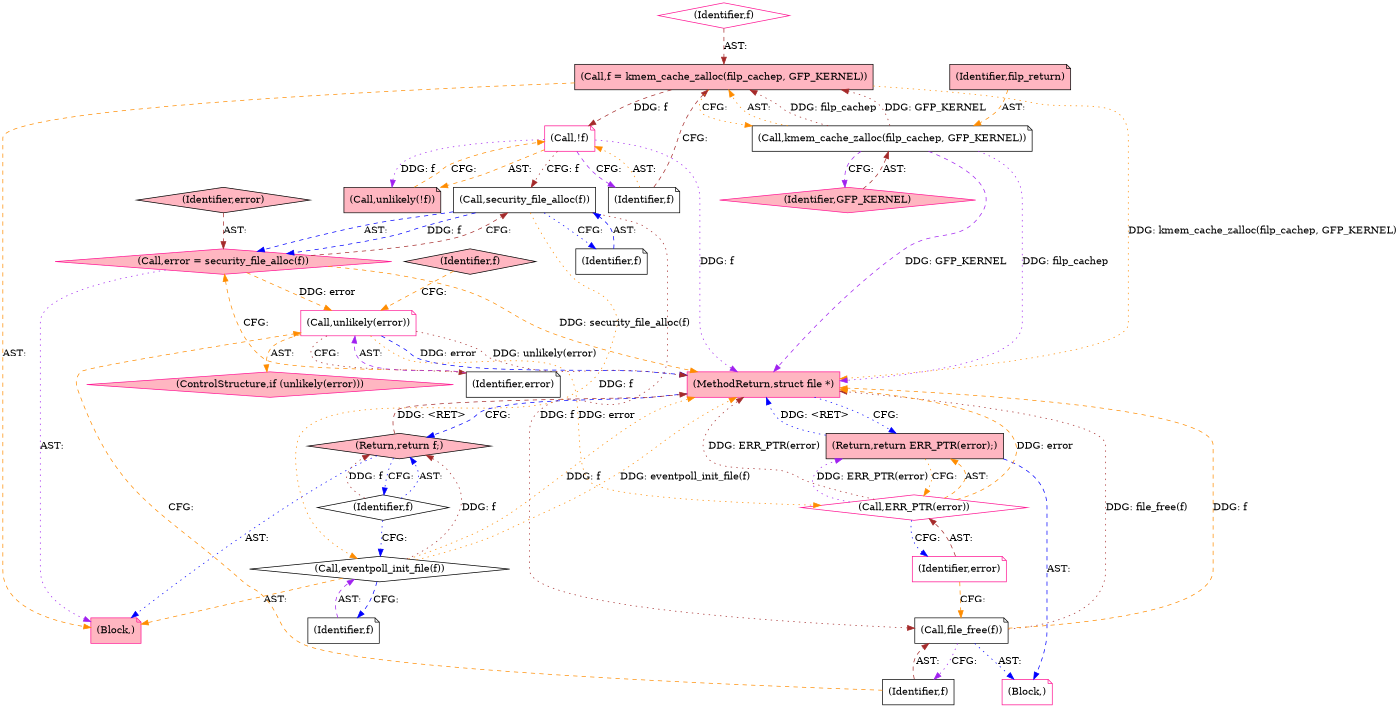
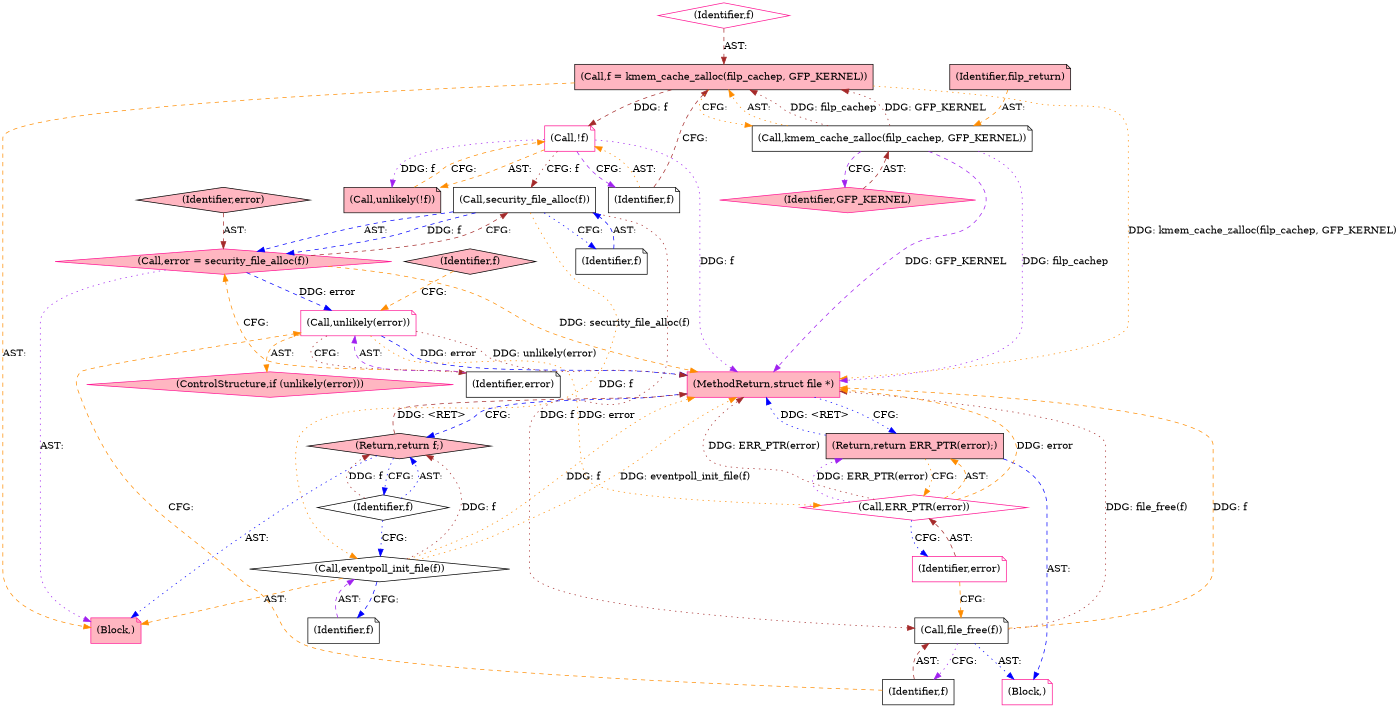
(286, 290) -> (286, 290)
